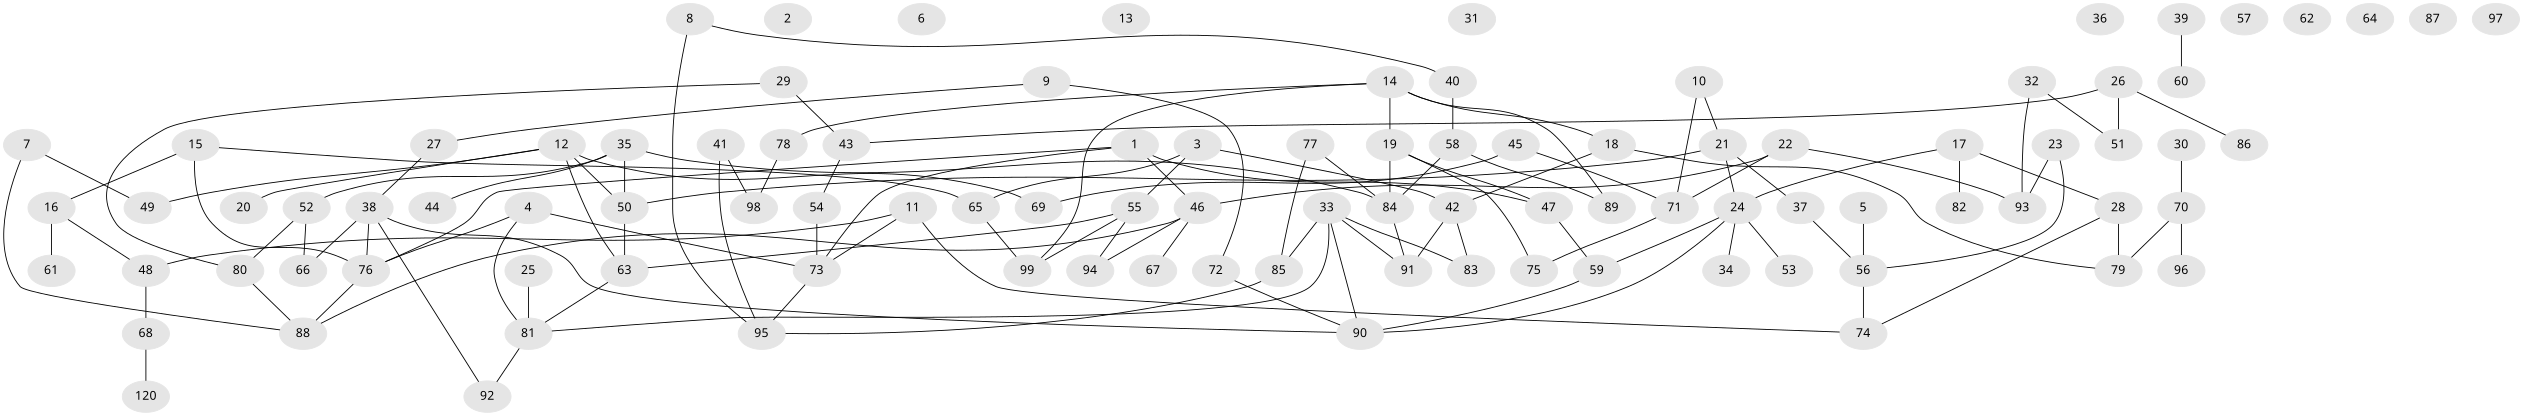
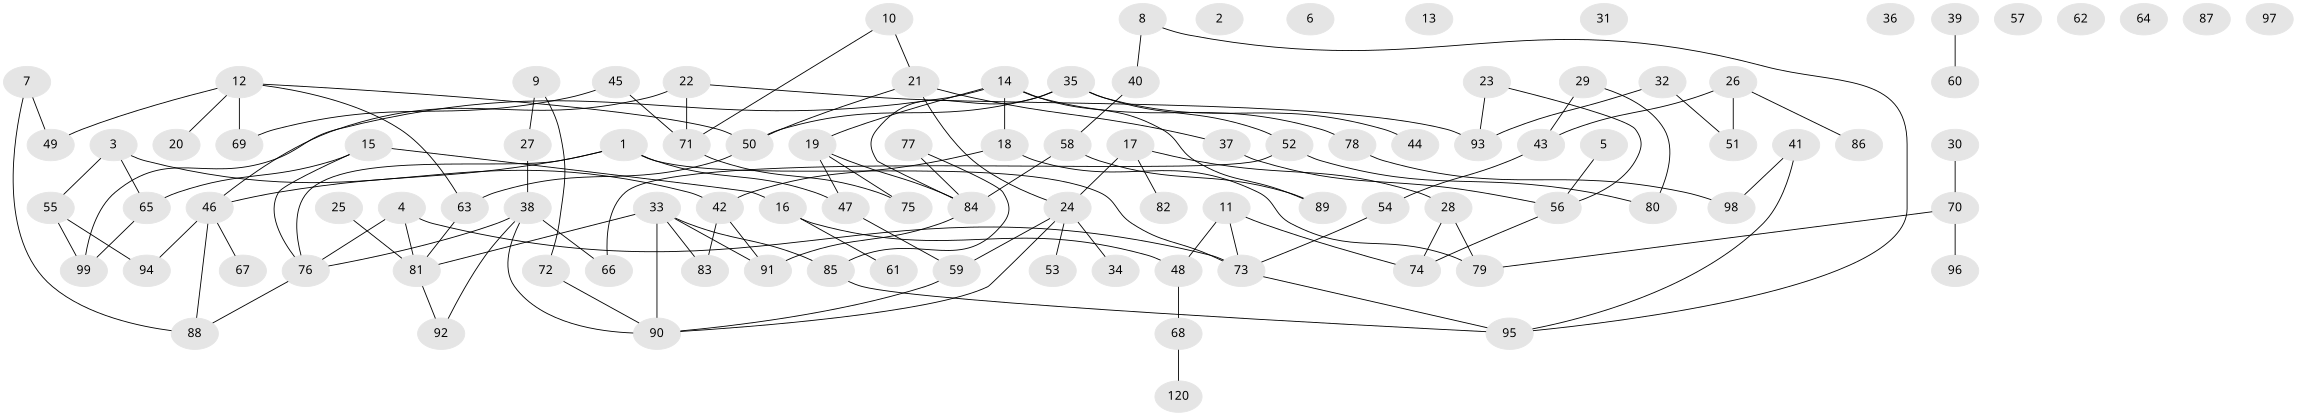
(904, 242) -> none
(272, 302) -> none
